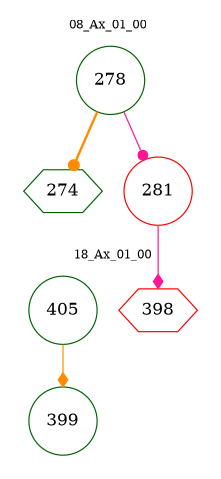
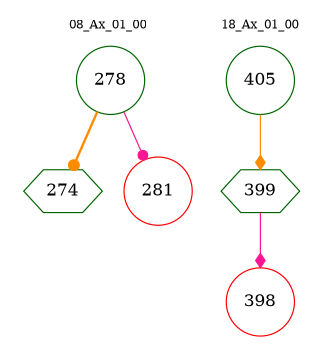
(158, 252) -> (260, 233)
(158, 310) -> (260, 302)
(63, 421) -> (260, 191)
